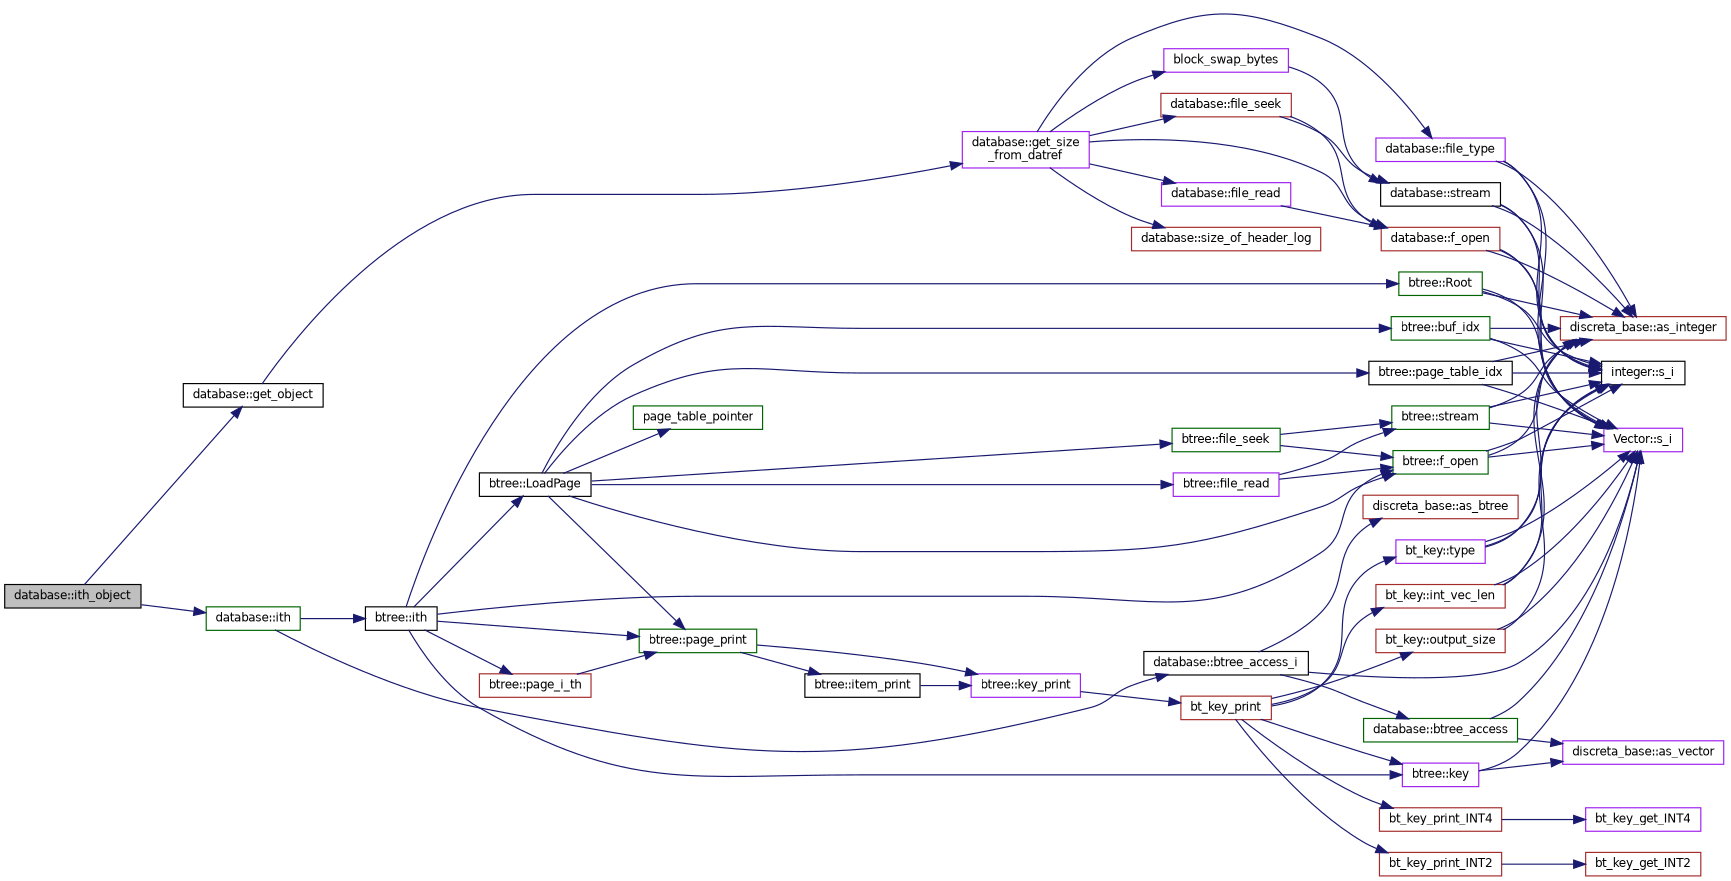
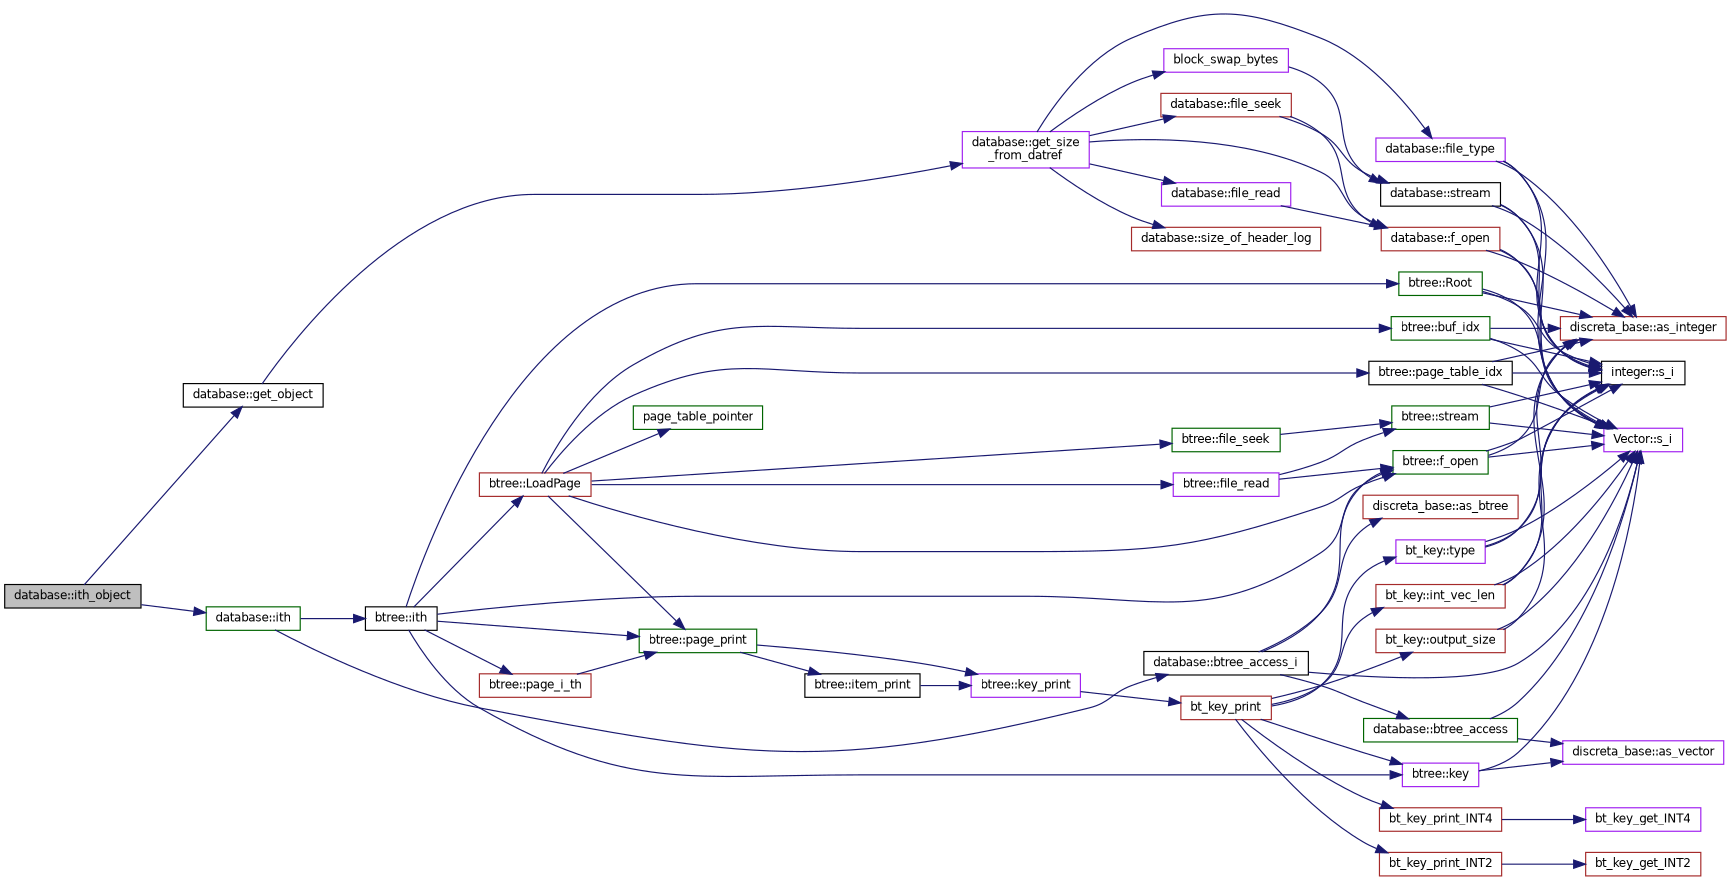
(1533, 382) -> none
(1328, 451) -> (1340, 543)
(535, 485) -> (535, 485)
